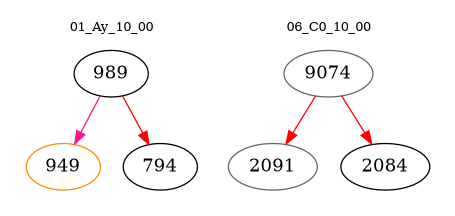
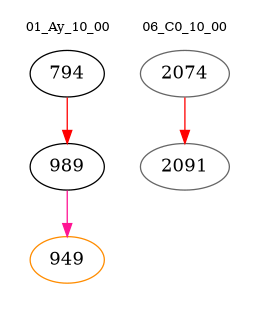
(328, 74) -> (185, 74)
(133, 114) -> (67, 114)
(385, 167) -> none
